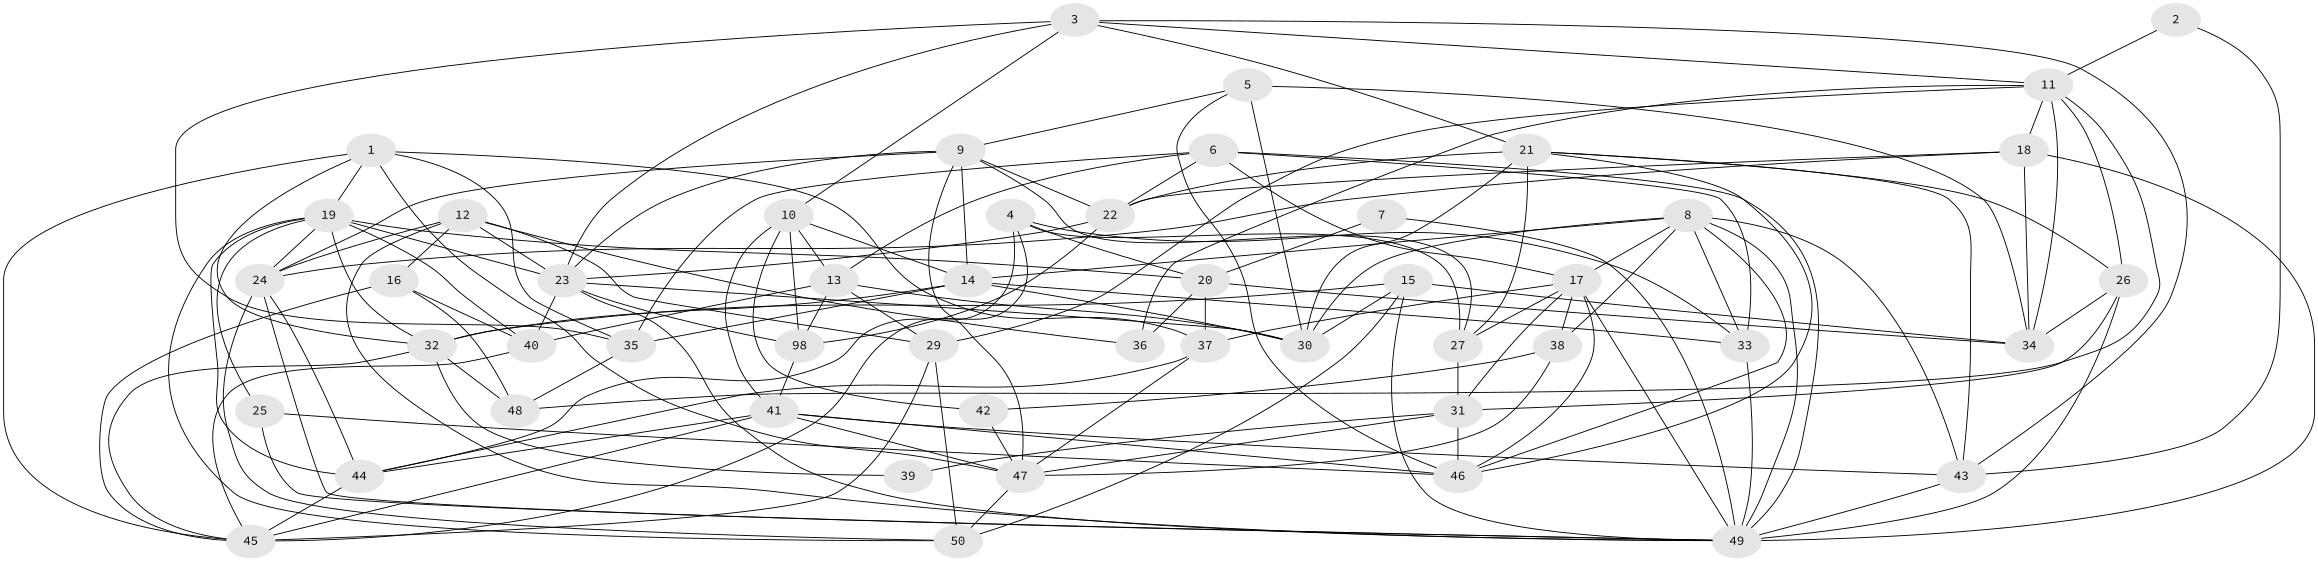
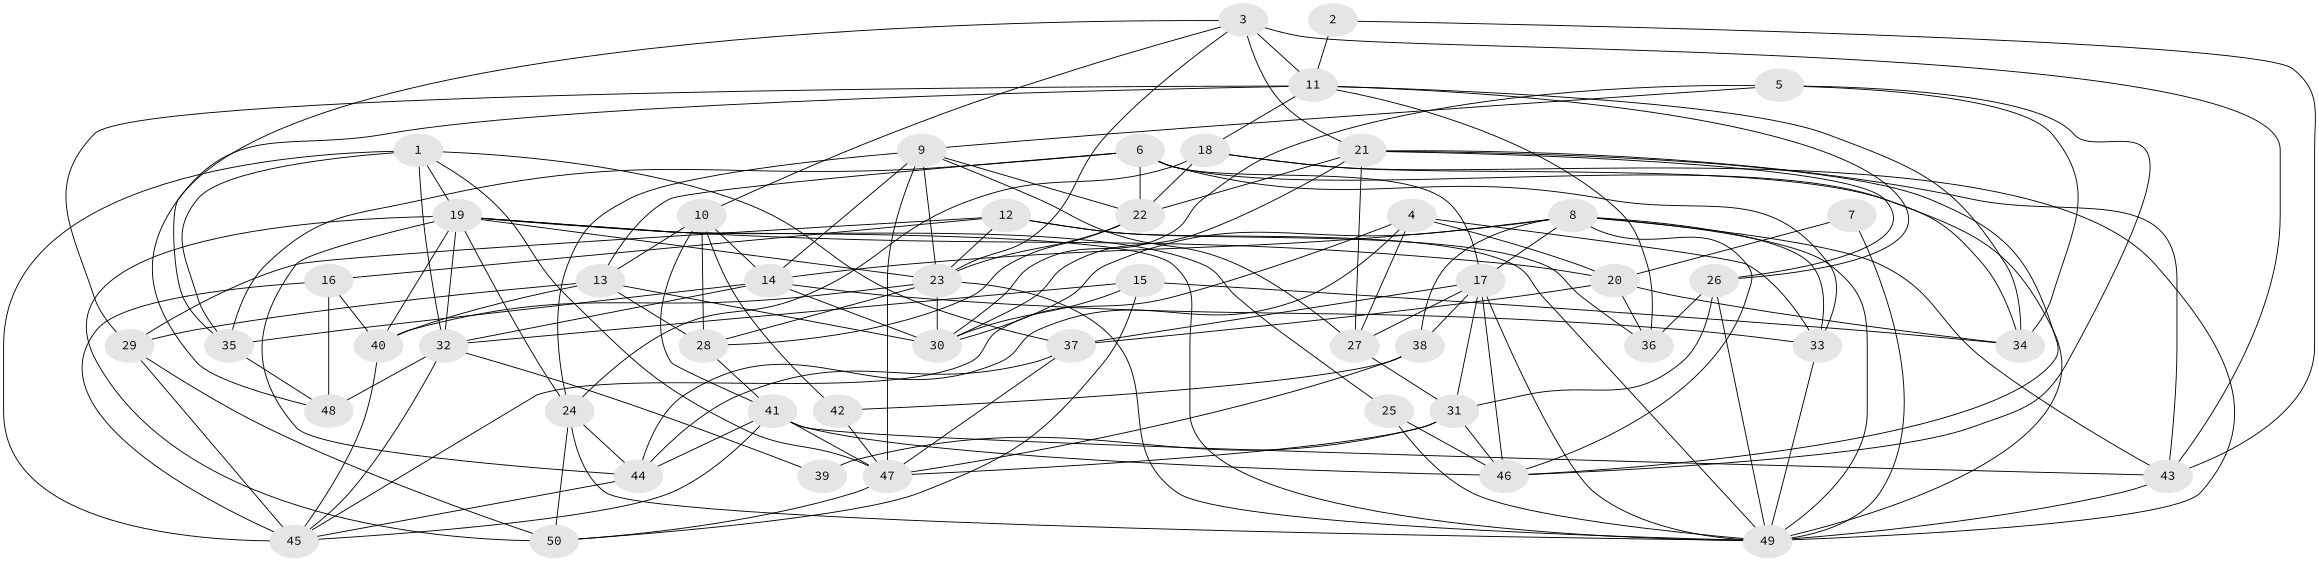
(359, 244) -> none
(2076, 313) -> (1684, 311)
(800, 346) -> (704, 346)
(1465, 513) -> (1162, 261)
